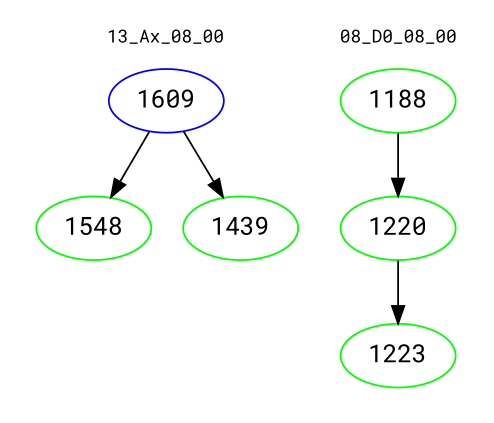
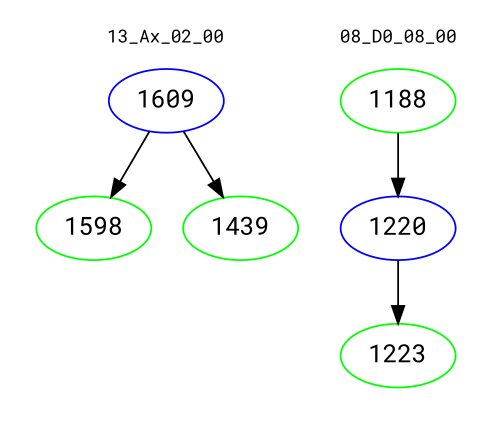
(166, 38) -> (166, 38)
(94, 228) -> (94, 228)
(398, 228) -> (398, 228)
